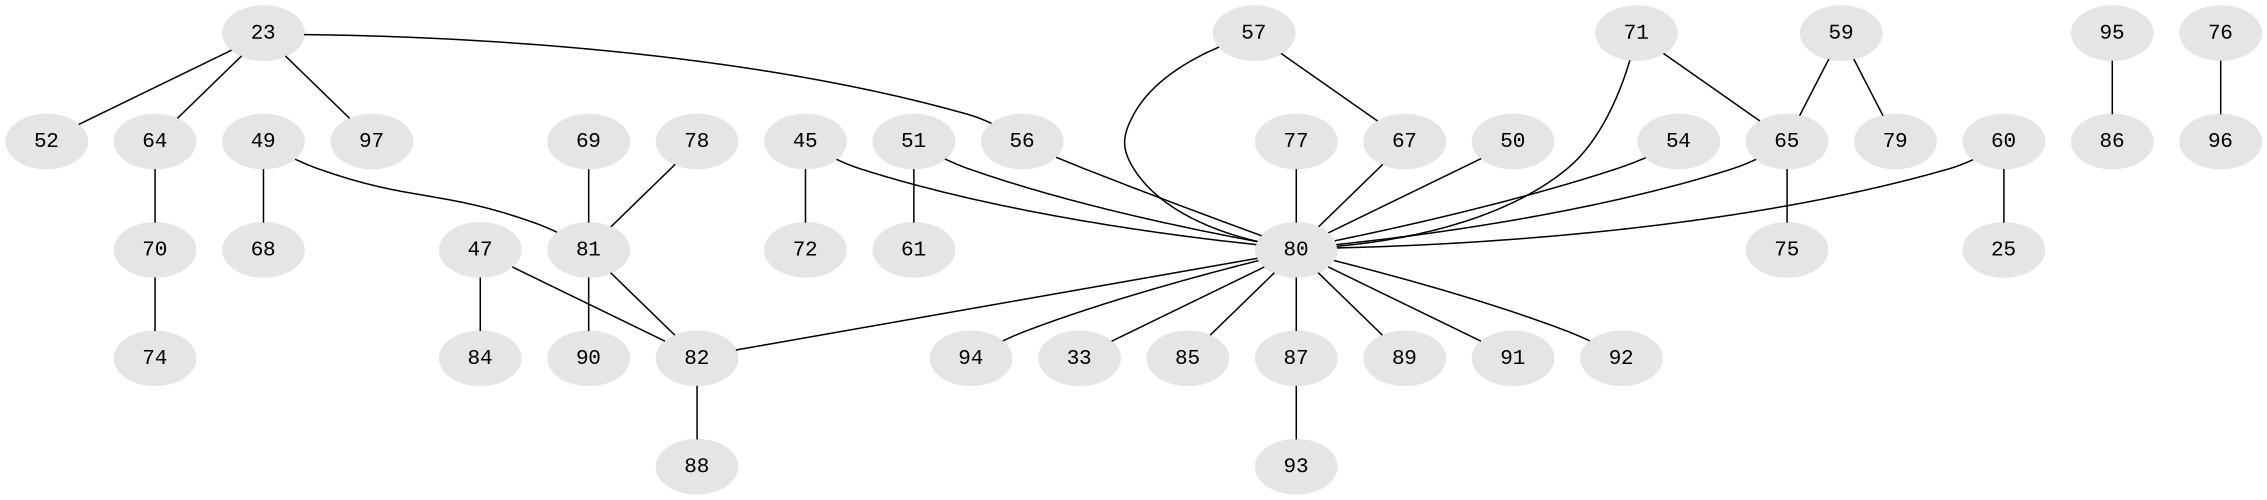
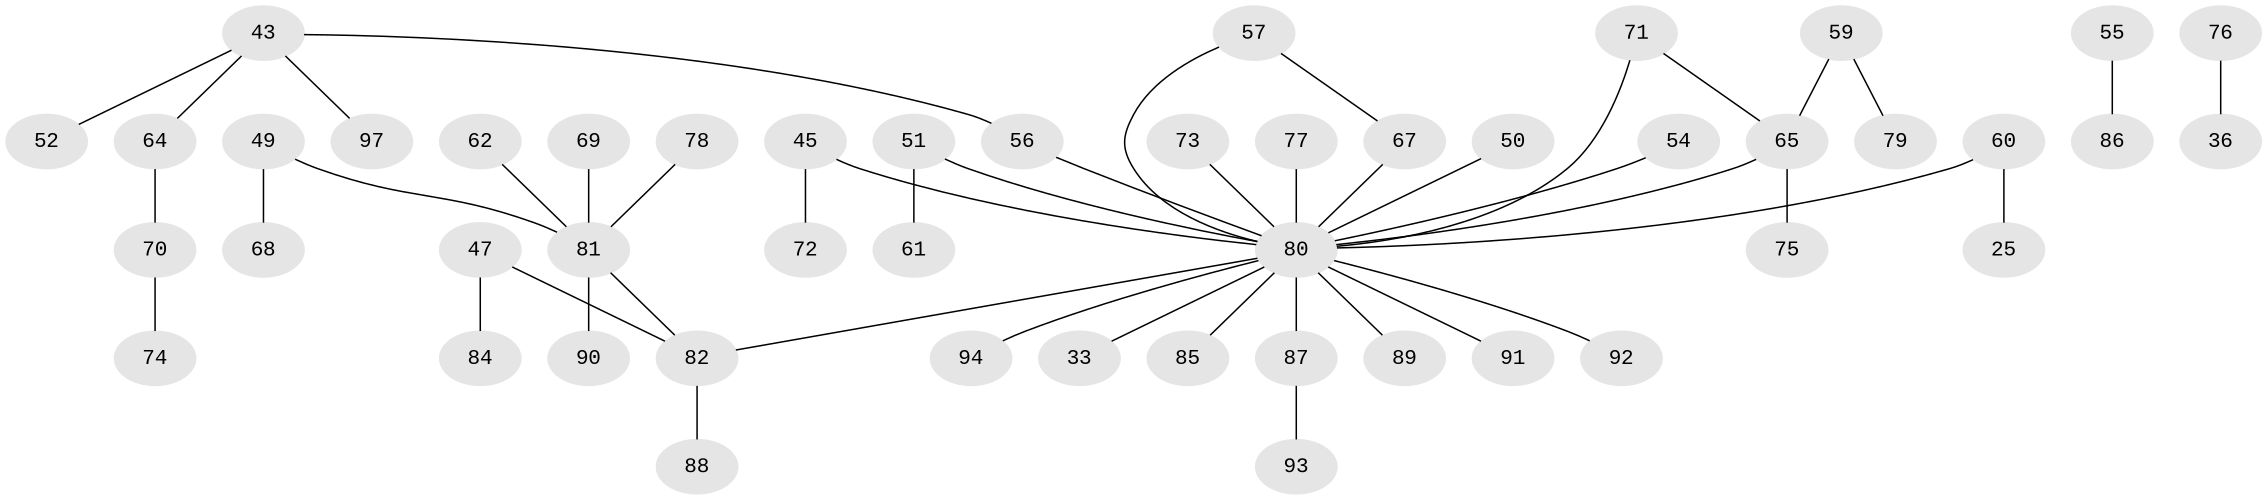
(263, 33) -> (263, 33)
(2112, 33) -> (2112, 33)
none -> (480, 142)
none -> (1188, 142)
(2221, 142) -> (2221, 142)
